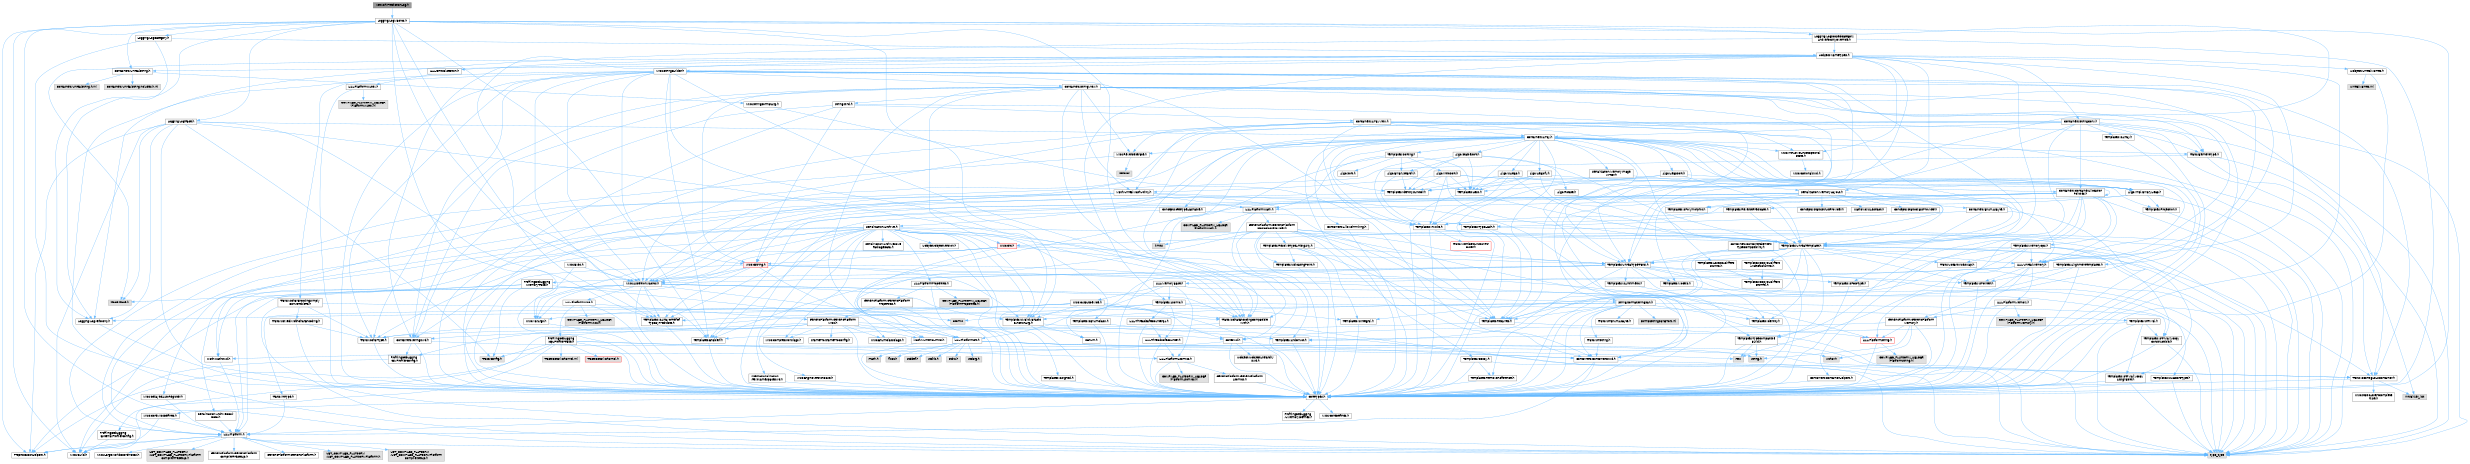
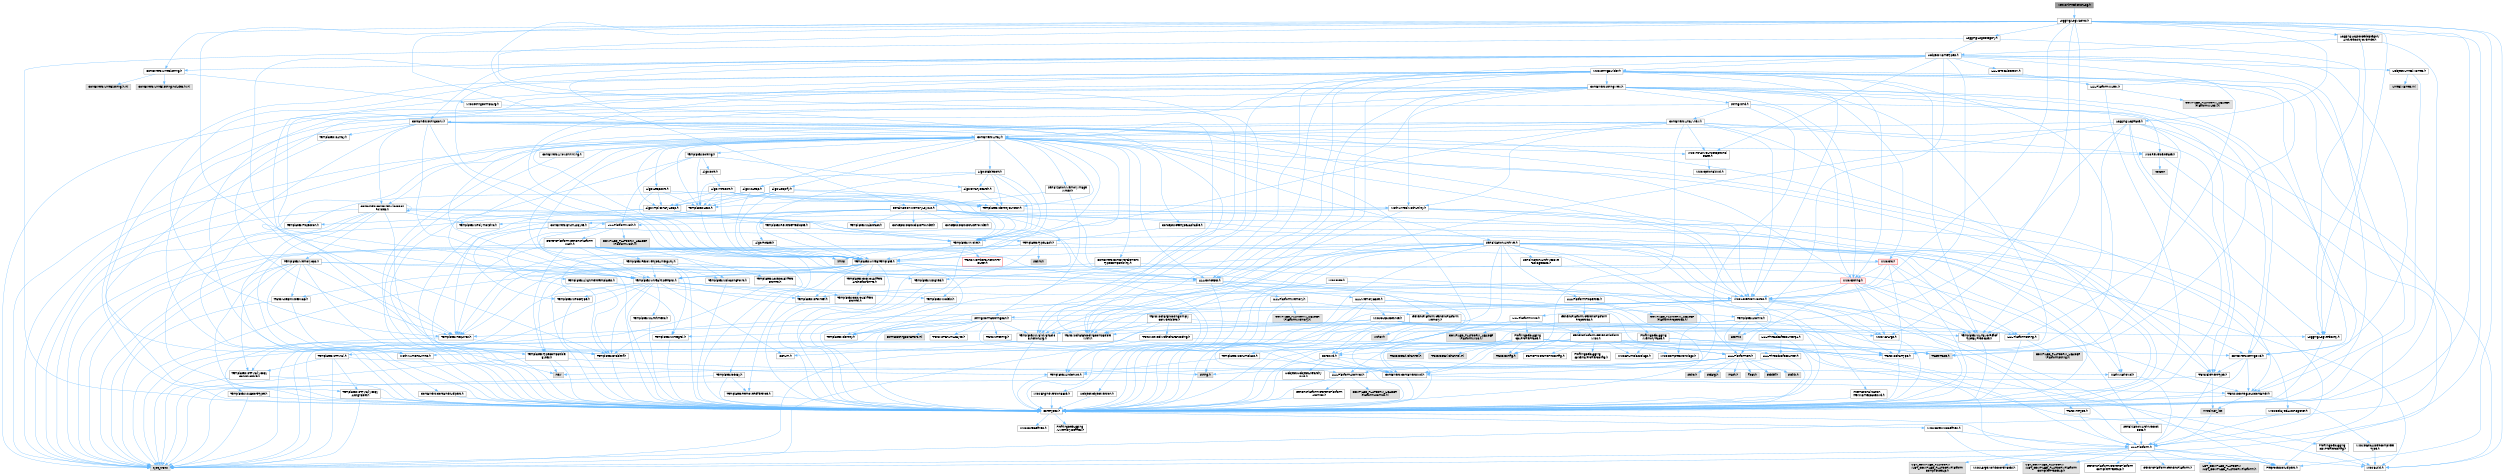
(1187, 149) -> (1270, 139)
(1423, 164) -> (715, 180)
(1869, 210) -> (866, 226)
(1272, 227) -> (570, 243)
none -> (1039, 262)
(2032, 265) -> (1210, 281)
none -> (793, 270)
(949, 290) -> (1851, 328)
(1756, 340) -> (547, 356)
(1877, 340) -> (2022, 337)
(1402, 345) -> (1406, 369)
none -> (1735, 345)
(409, 348) -> (2232, 365)
(603, 359) -> (1406, 356)
(898, 430) -> (2197, 432)
(100, 444) -> (2375, 456)
(2217, 455) -> (160, 468)
